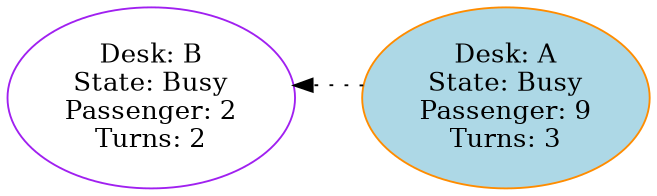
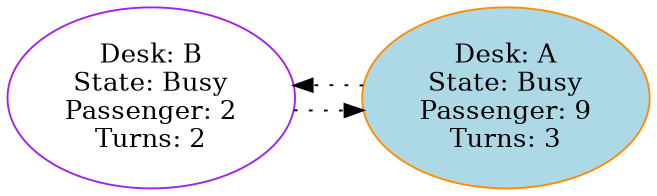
none -> (319, 111)
